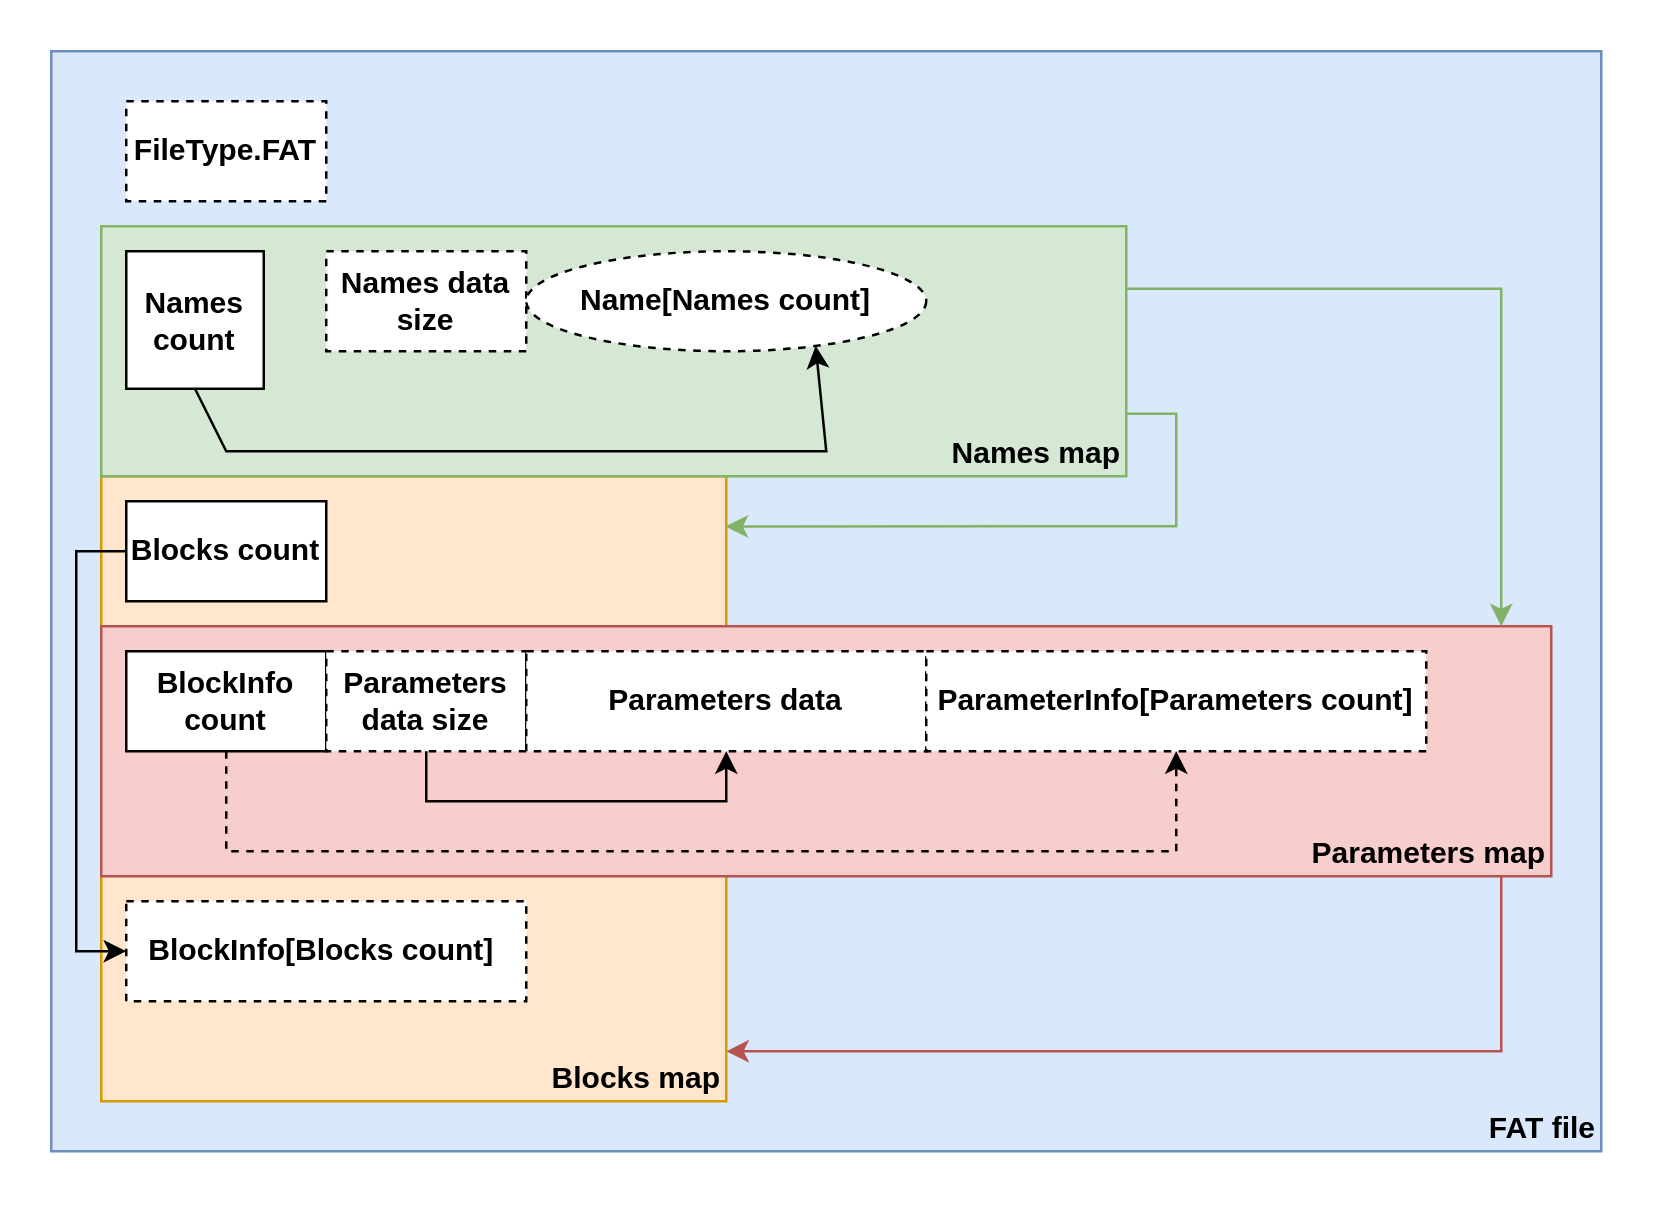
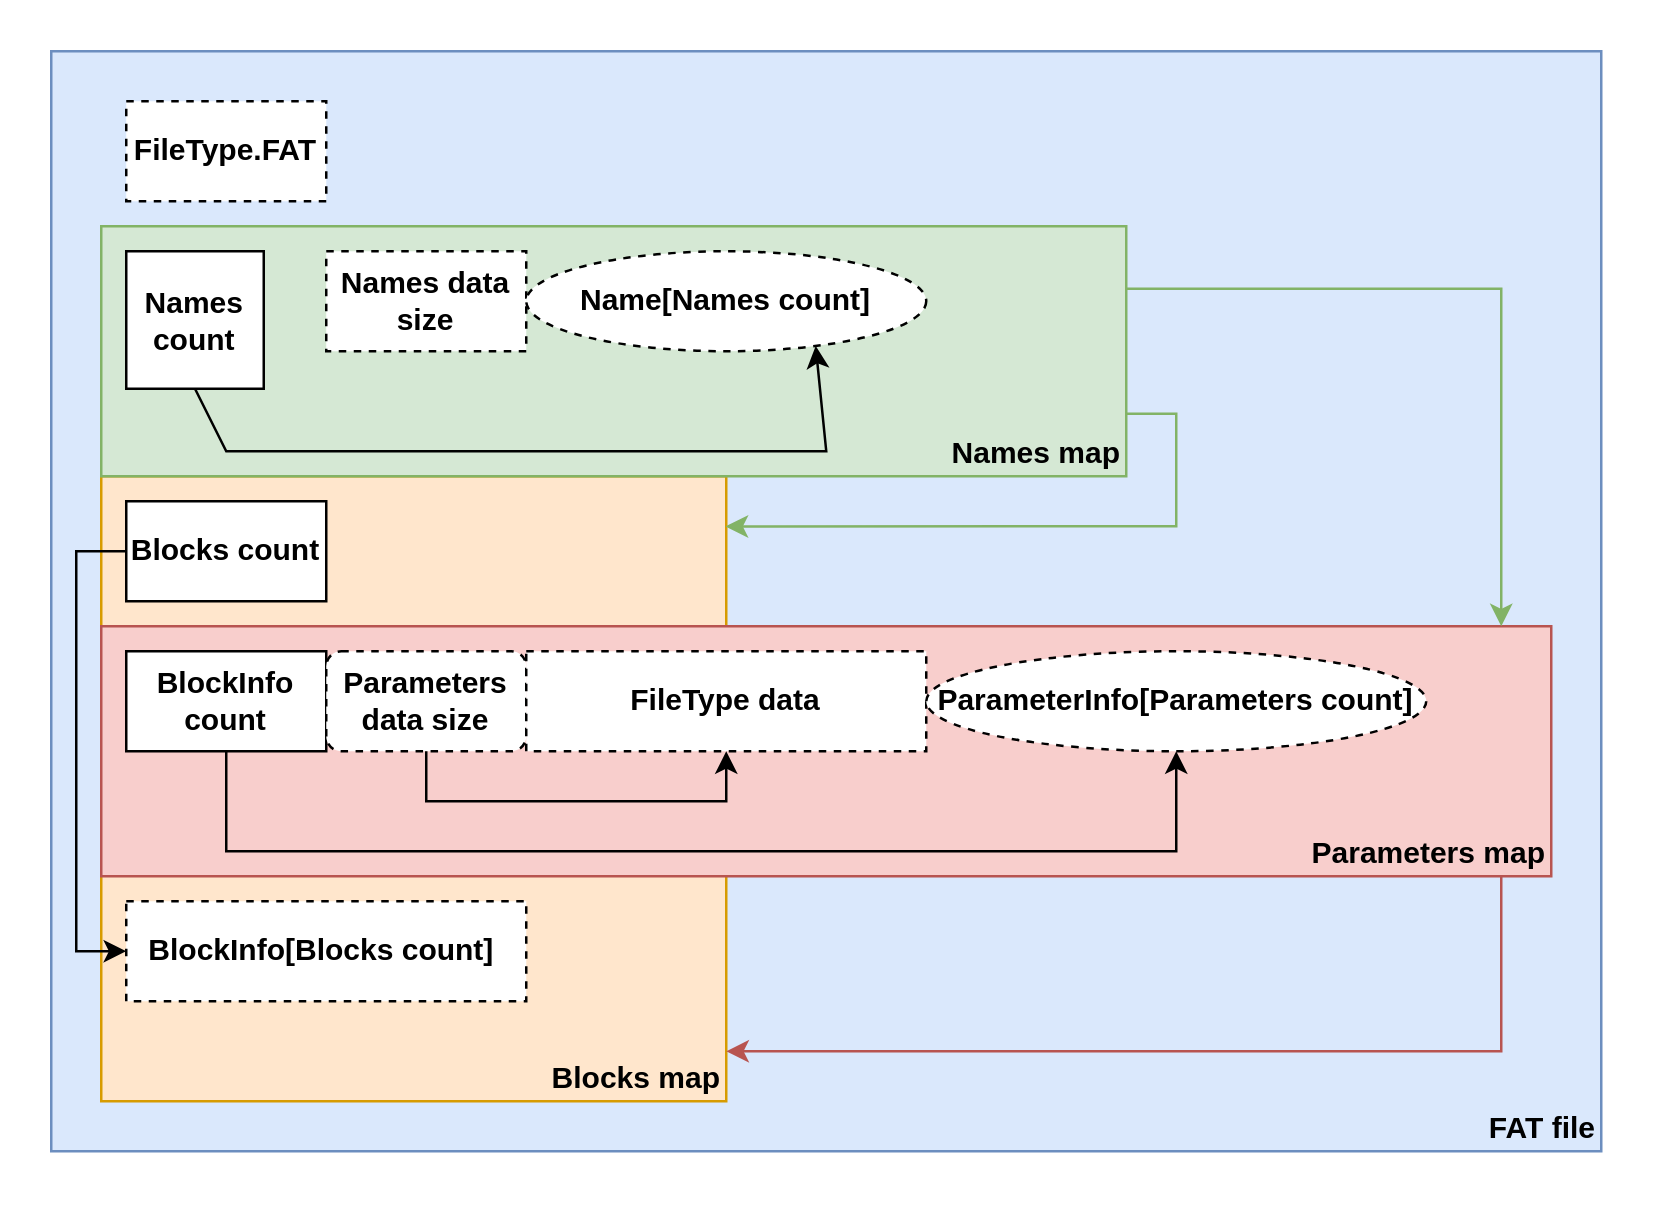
(426, 701) -> (426, 701)
(726, 701) -> (726, 701)
(1176, 701) -> (1176, 701)
(692, 851) -> (692, 851)
